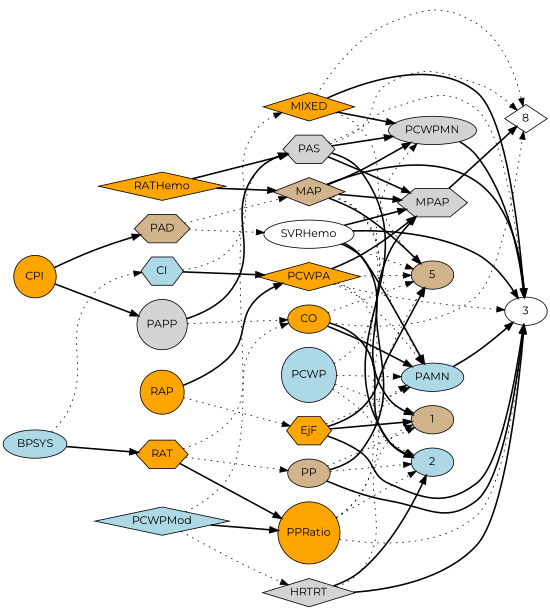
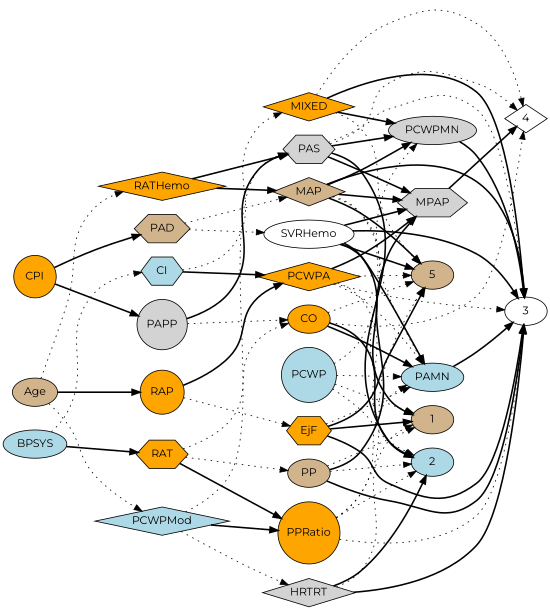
(526, 119) -> (526, 119)
(371, 255) -> (371, 255)
none -> (35, 392)
